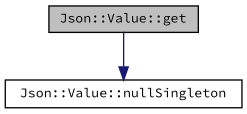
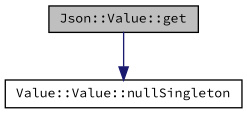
(124, 94) -> (124, 94)
